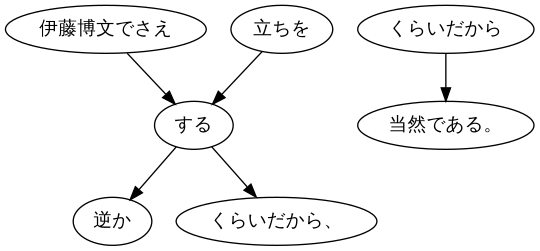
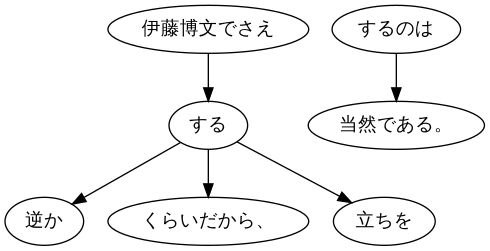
(446, 29) -> (396, 29)
(242, 73) -> (288, 169)
